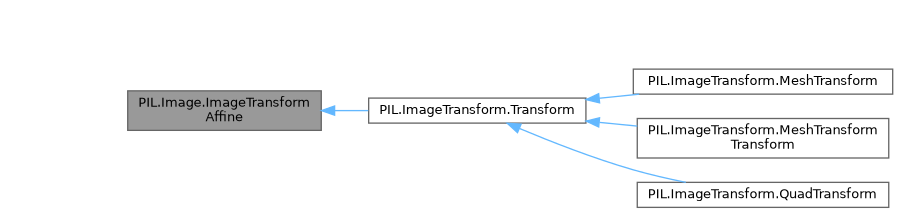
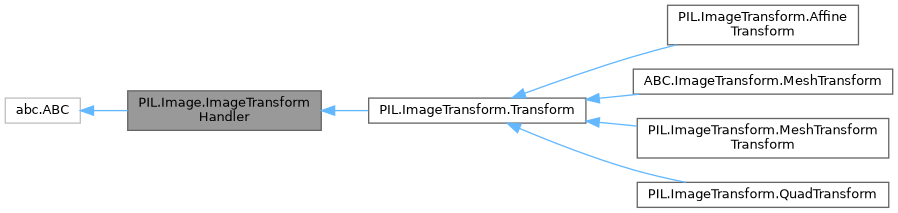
none -> (763, 25)
(763, 82) -> (763, 82)
none -> (43, 111)
(224, 111) -> (224, 111)
